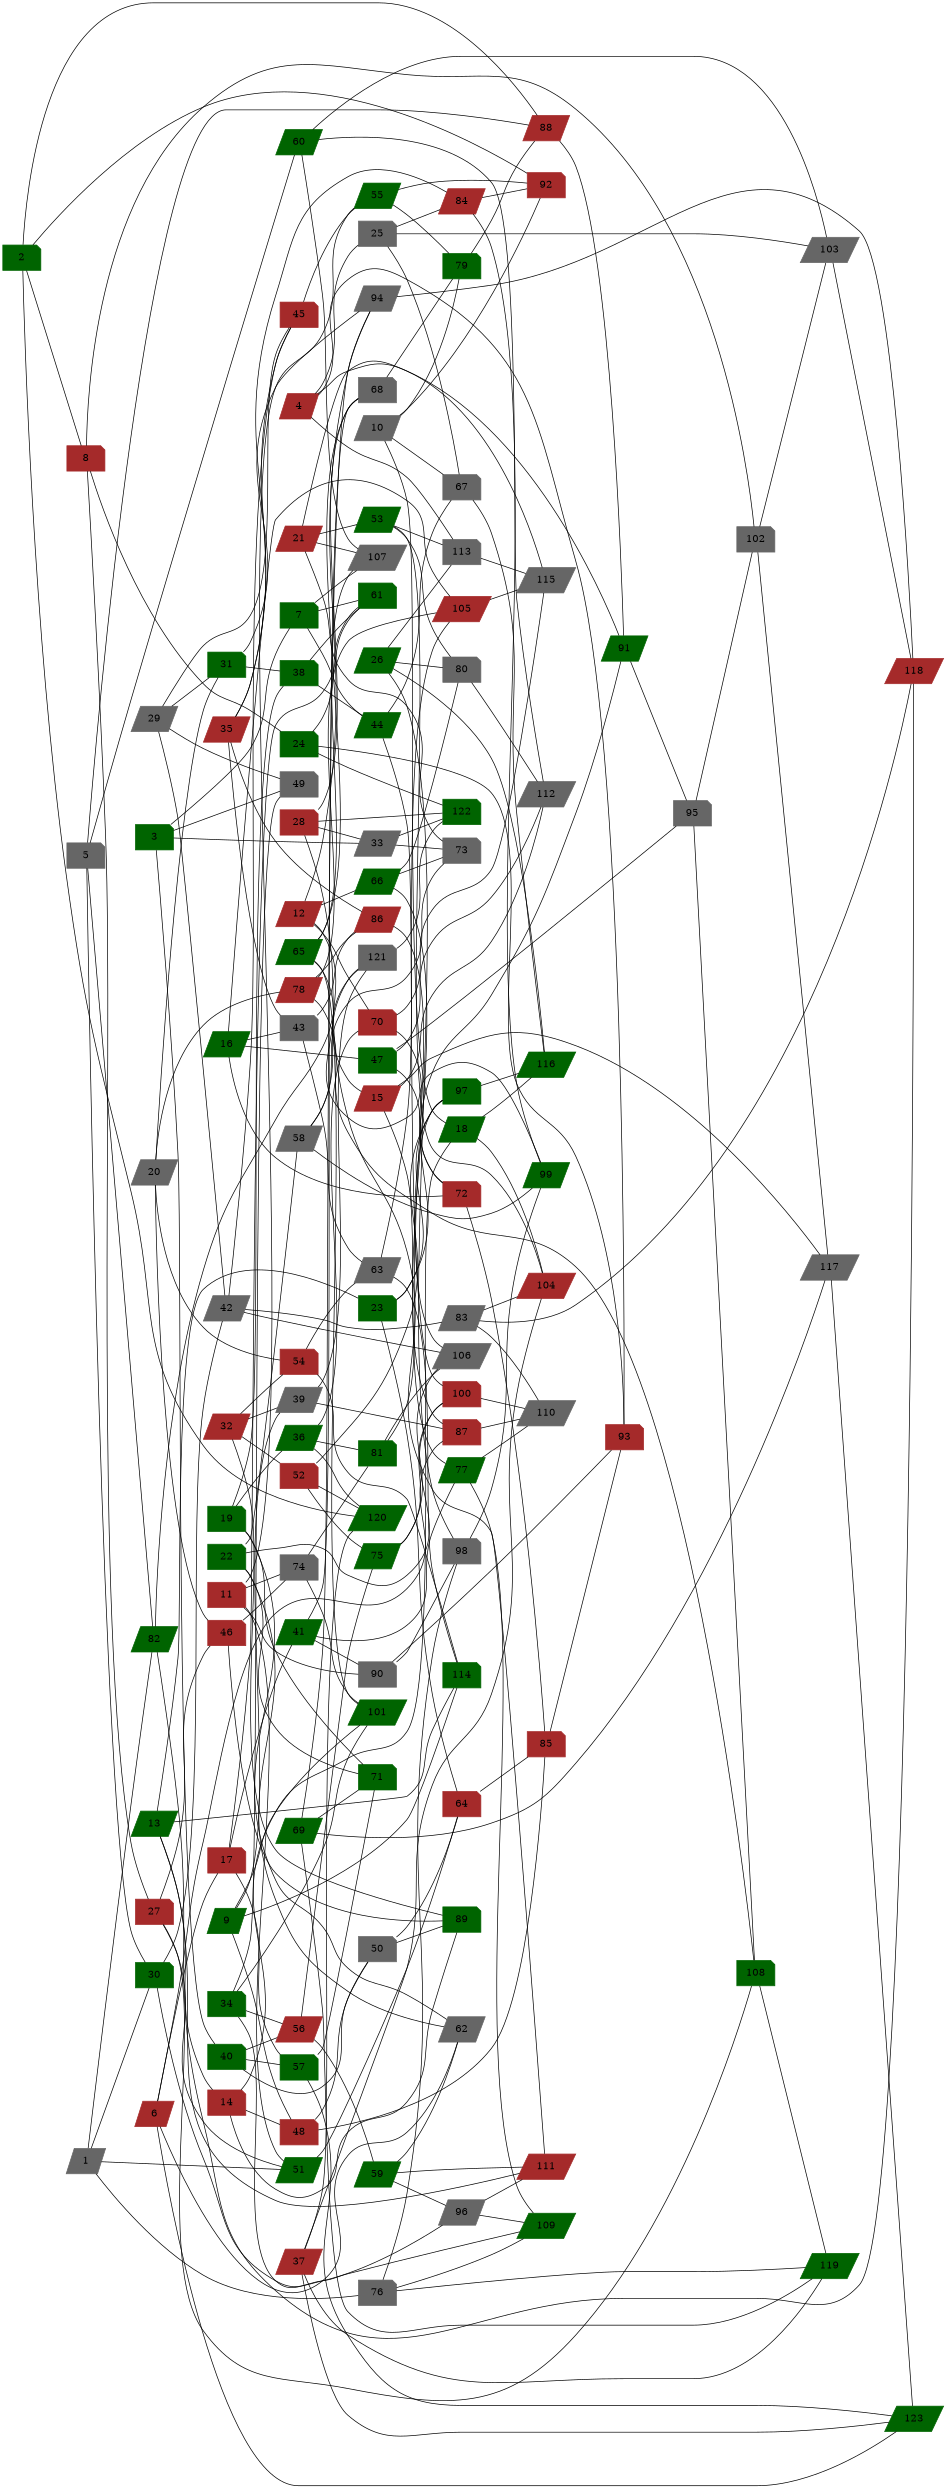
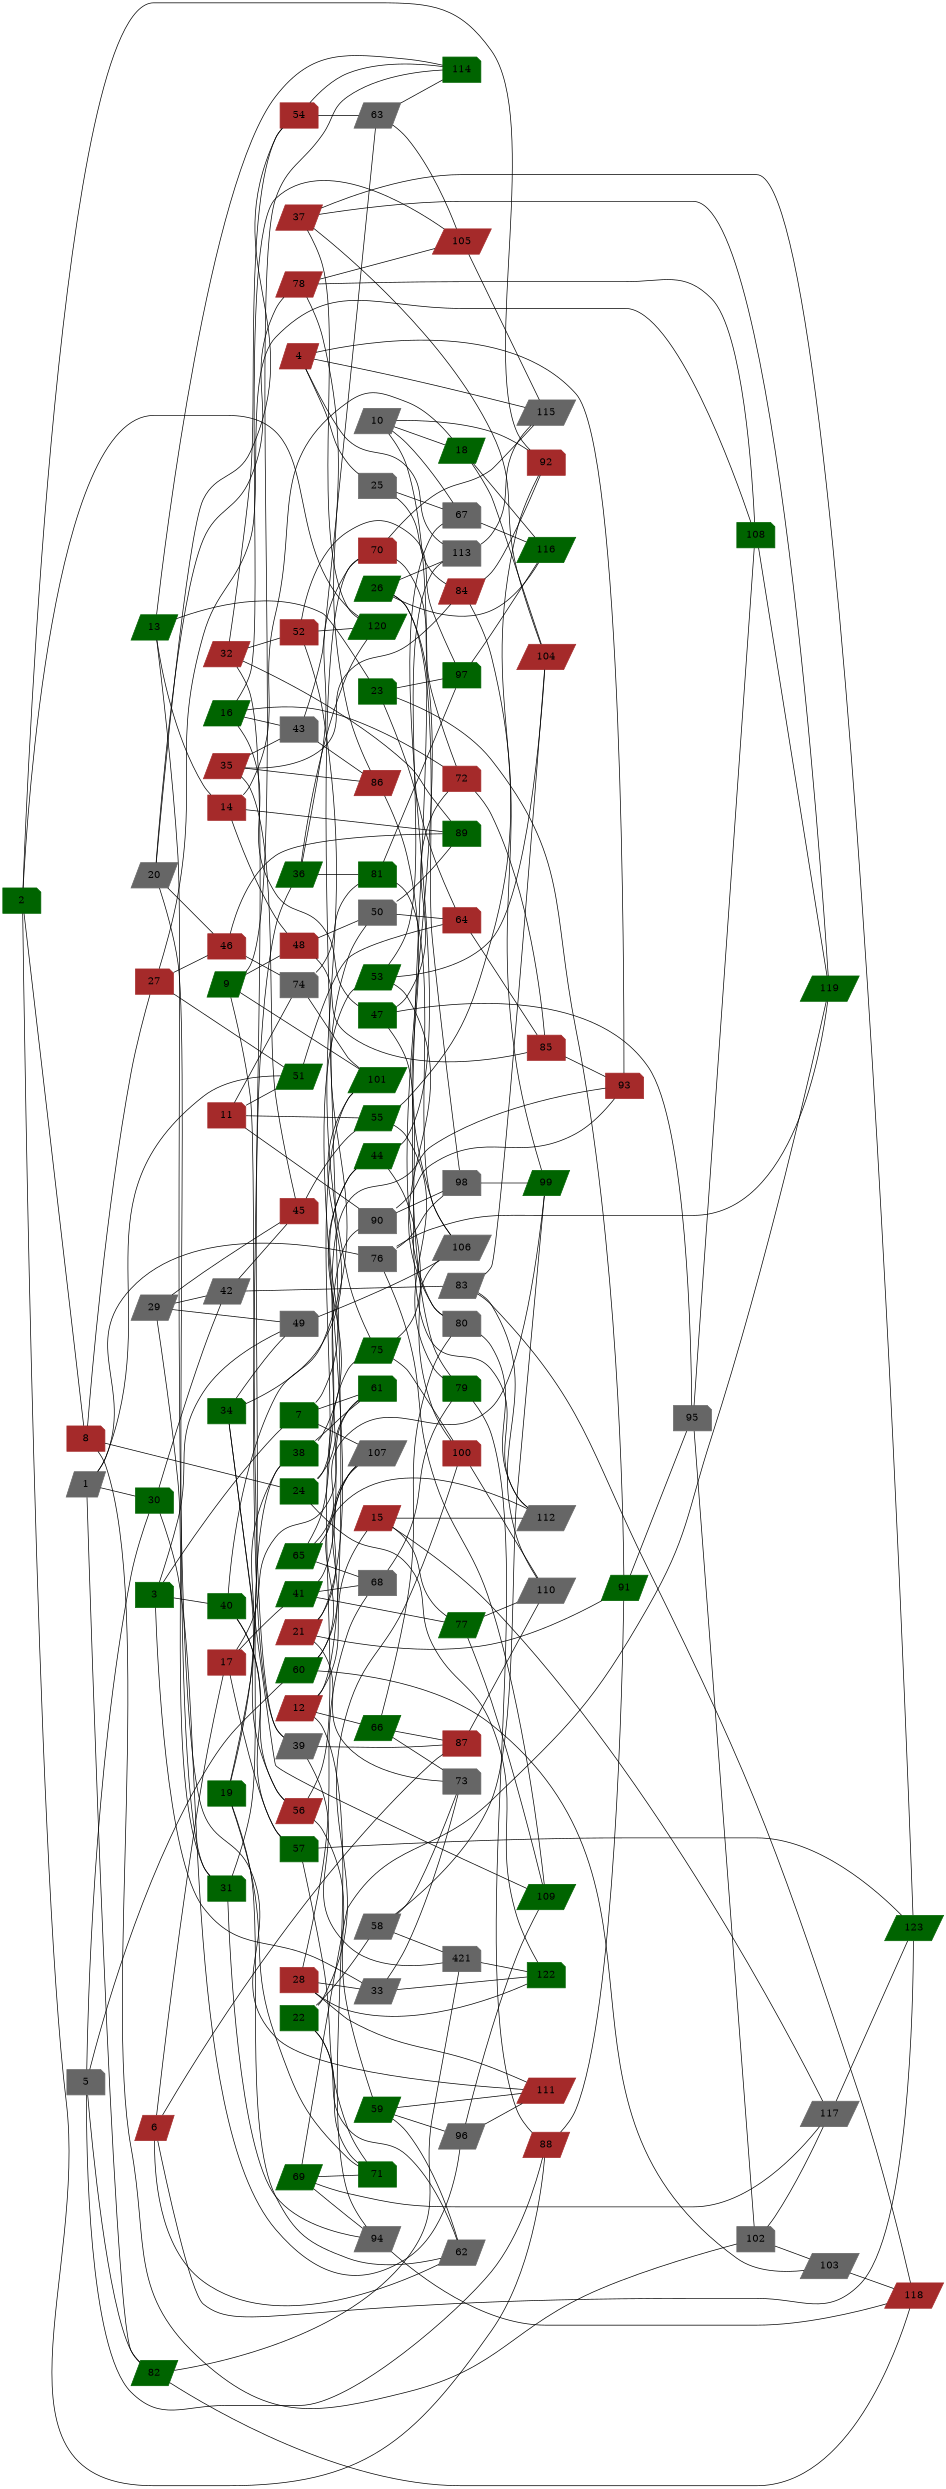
(603, 234) -> none
(377, 958) -> (462, 1959)
(342, 1333) -> (377, 1292)
